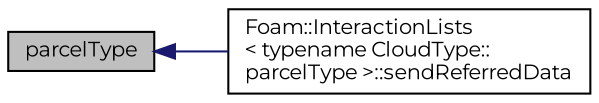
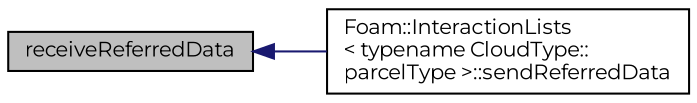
(81, 51) -> (131, 51)
